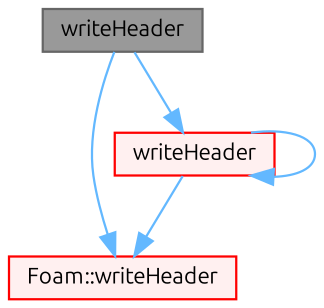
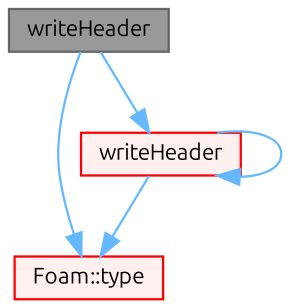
(123, 278) -> (89, 278)
